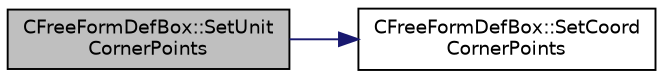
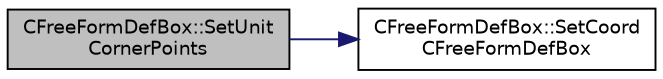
(507, 39) -> (507, 39)
